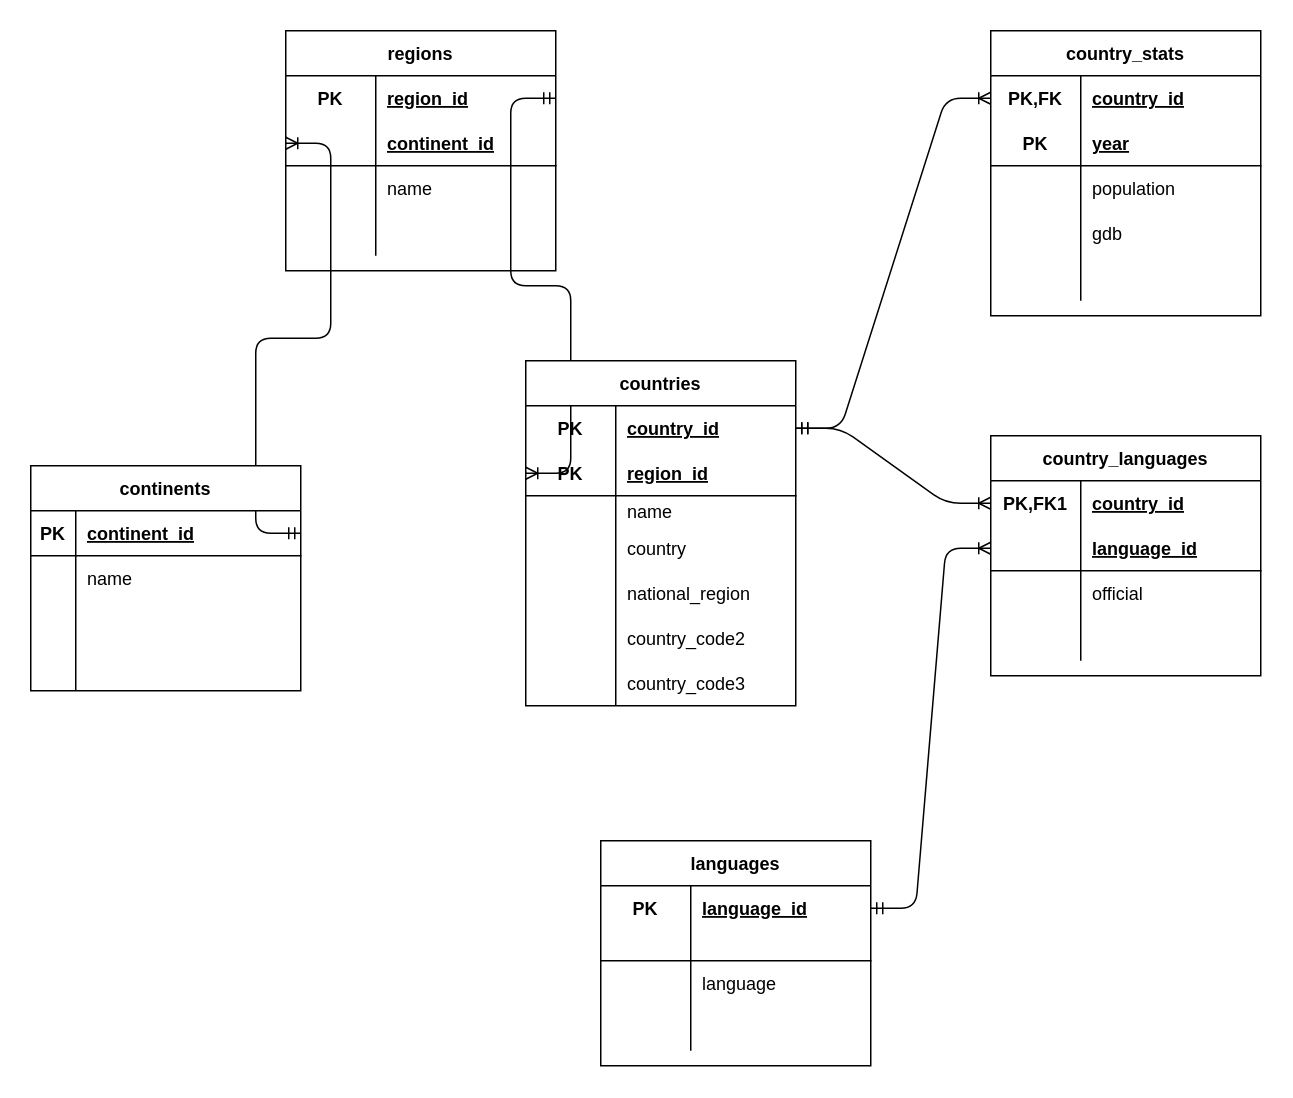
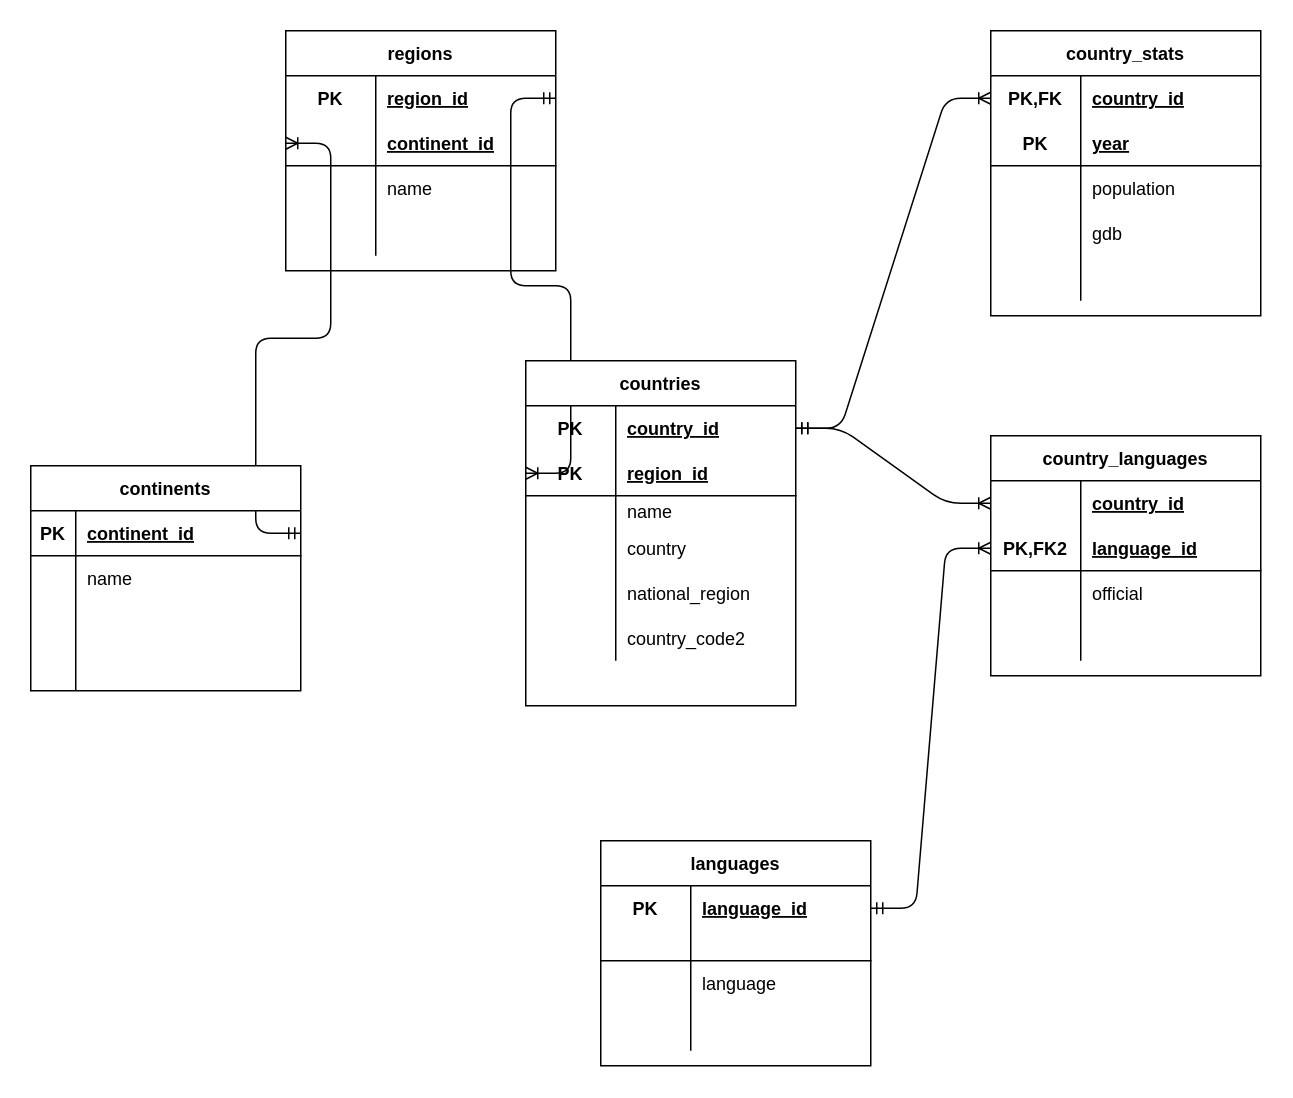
(1036, 503) -> none
none -> (1036, 548)
(706, 683) -> none
